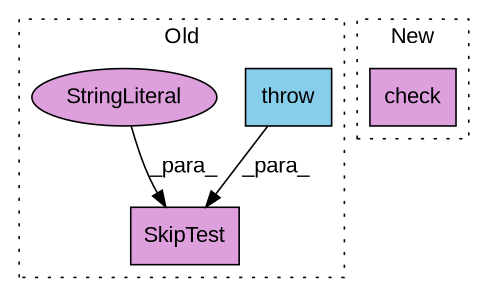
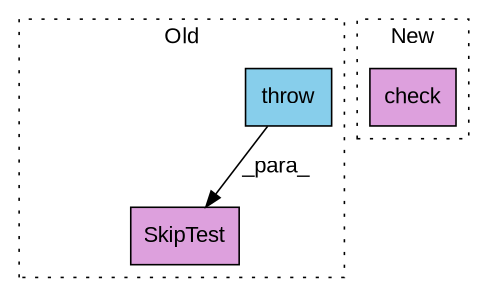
(124, 97) -> none
